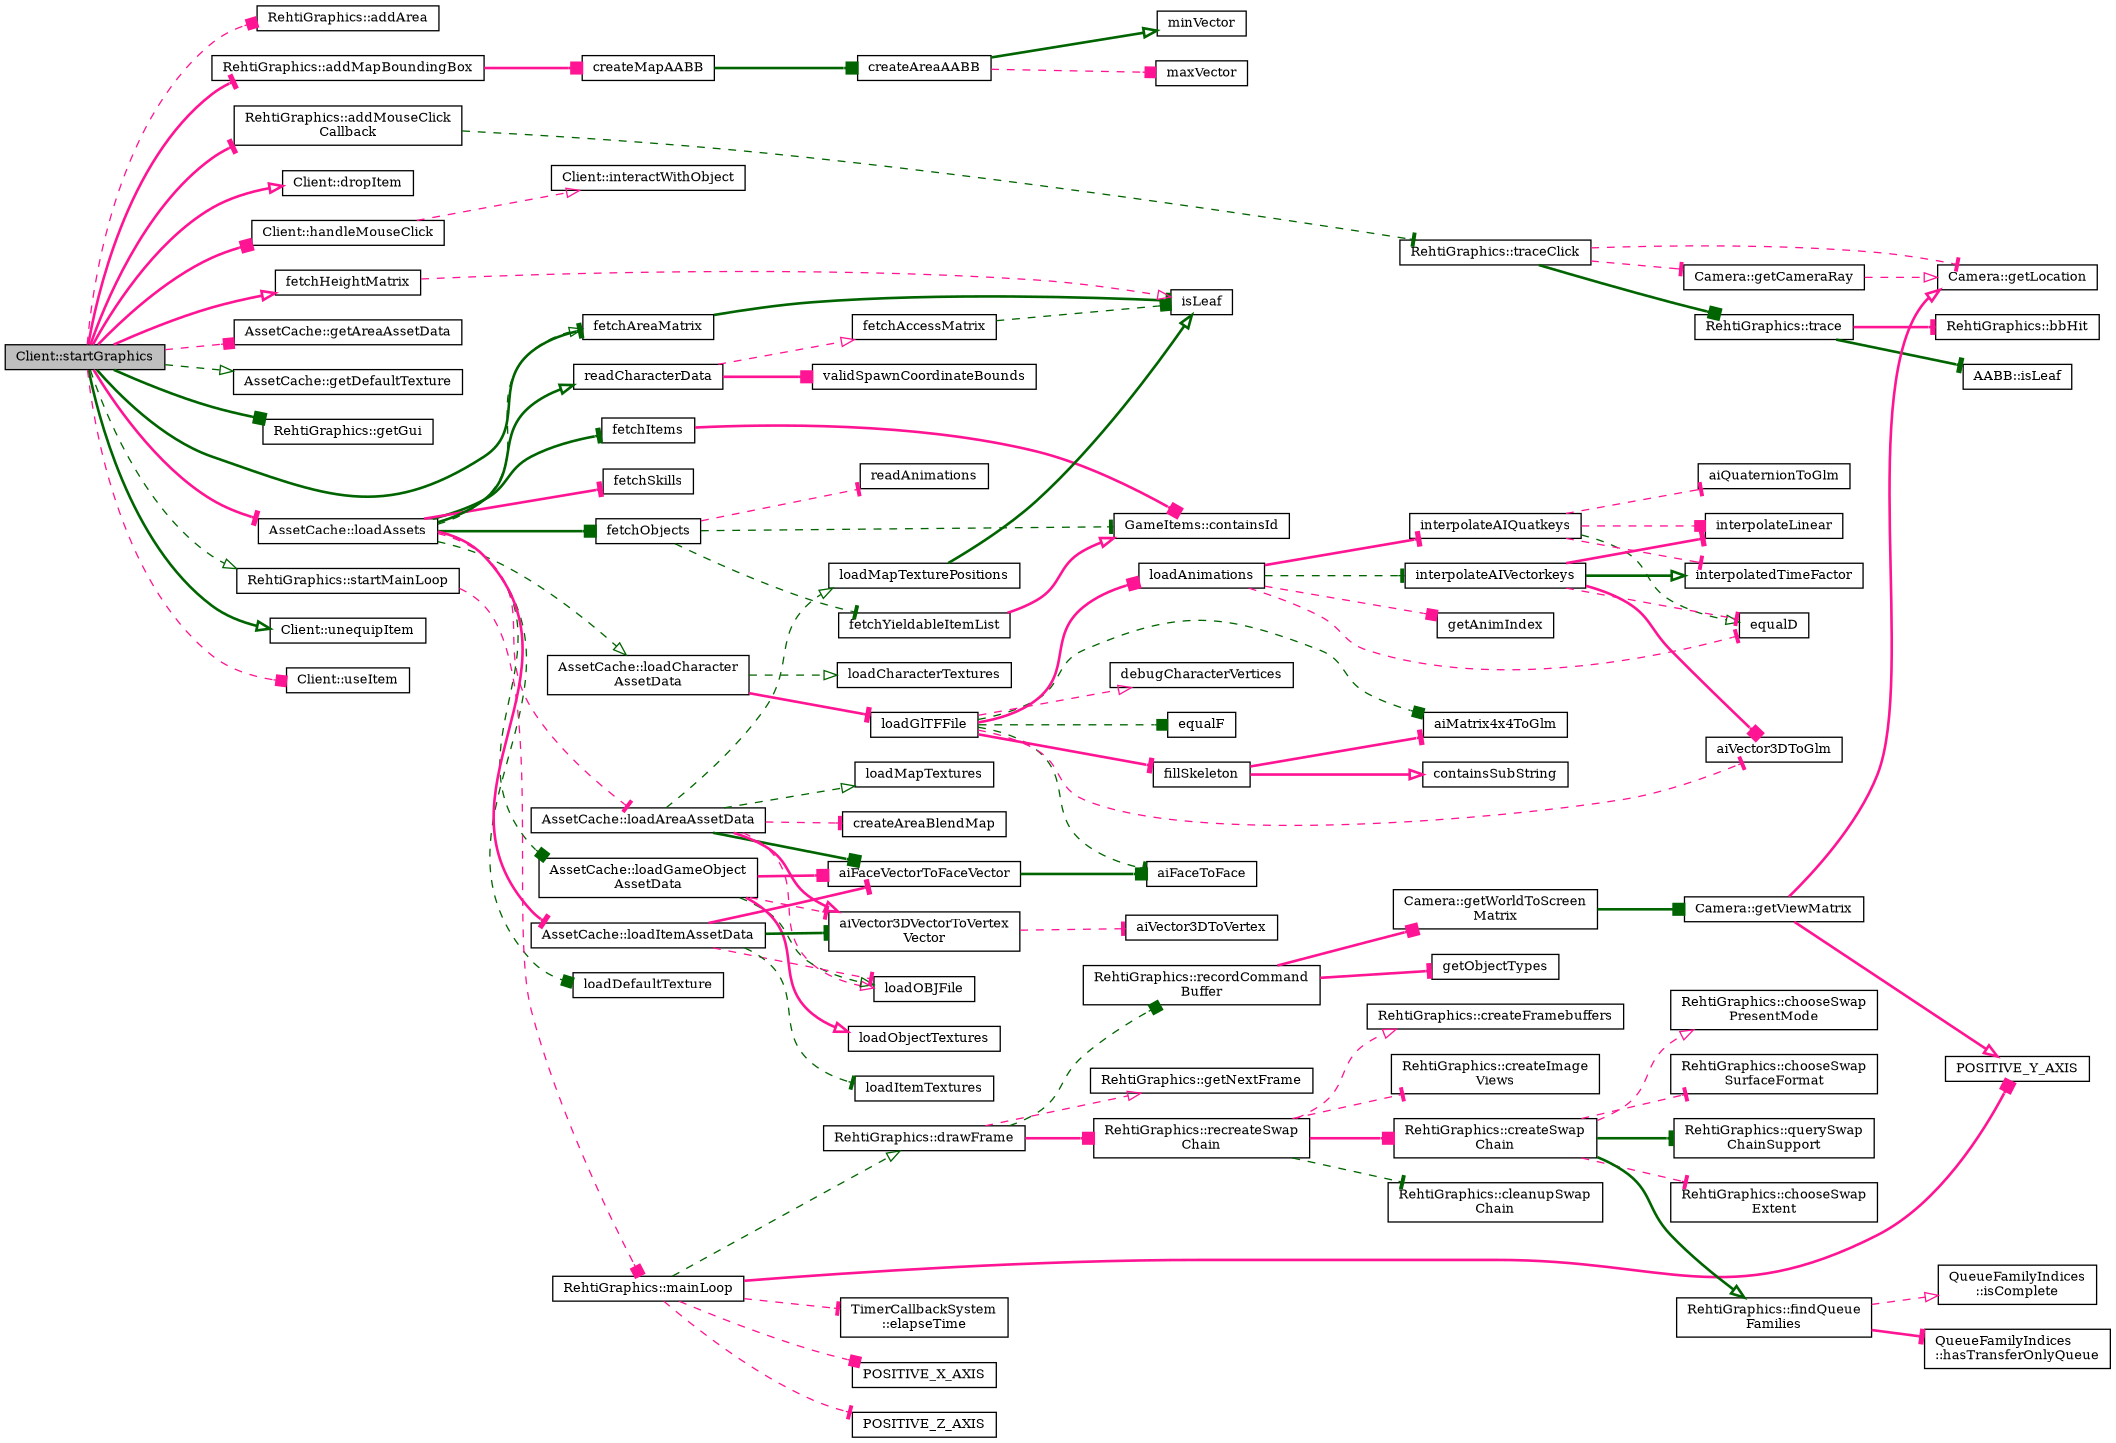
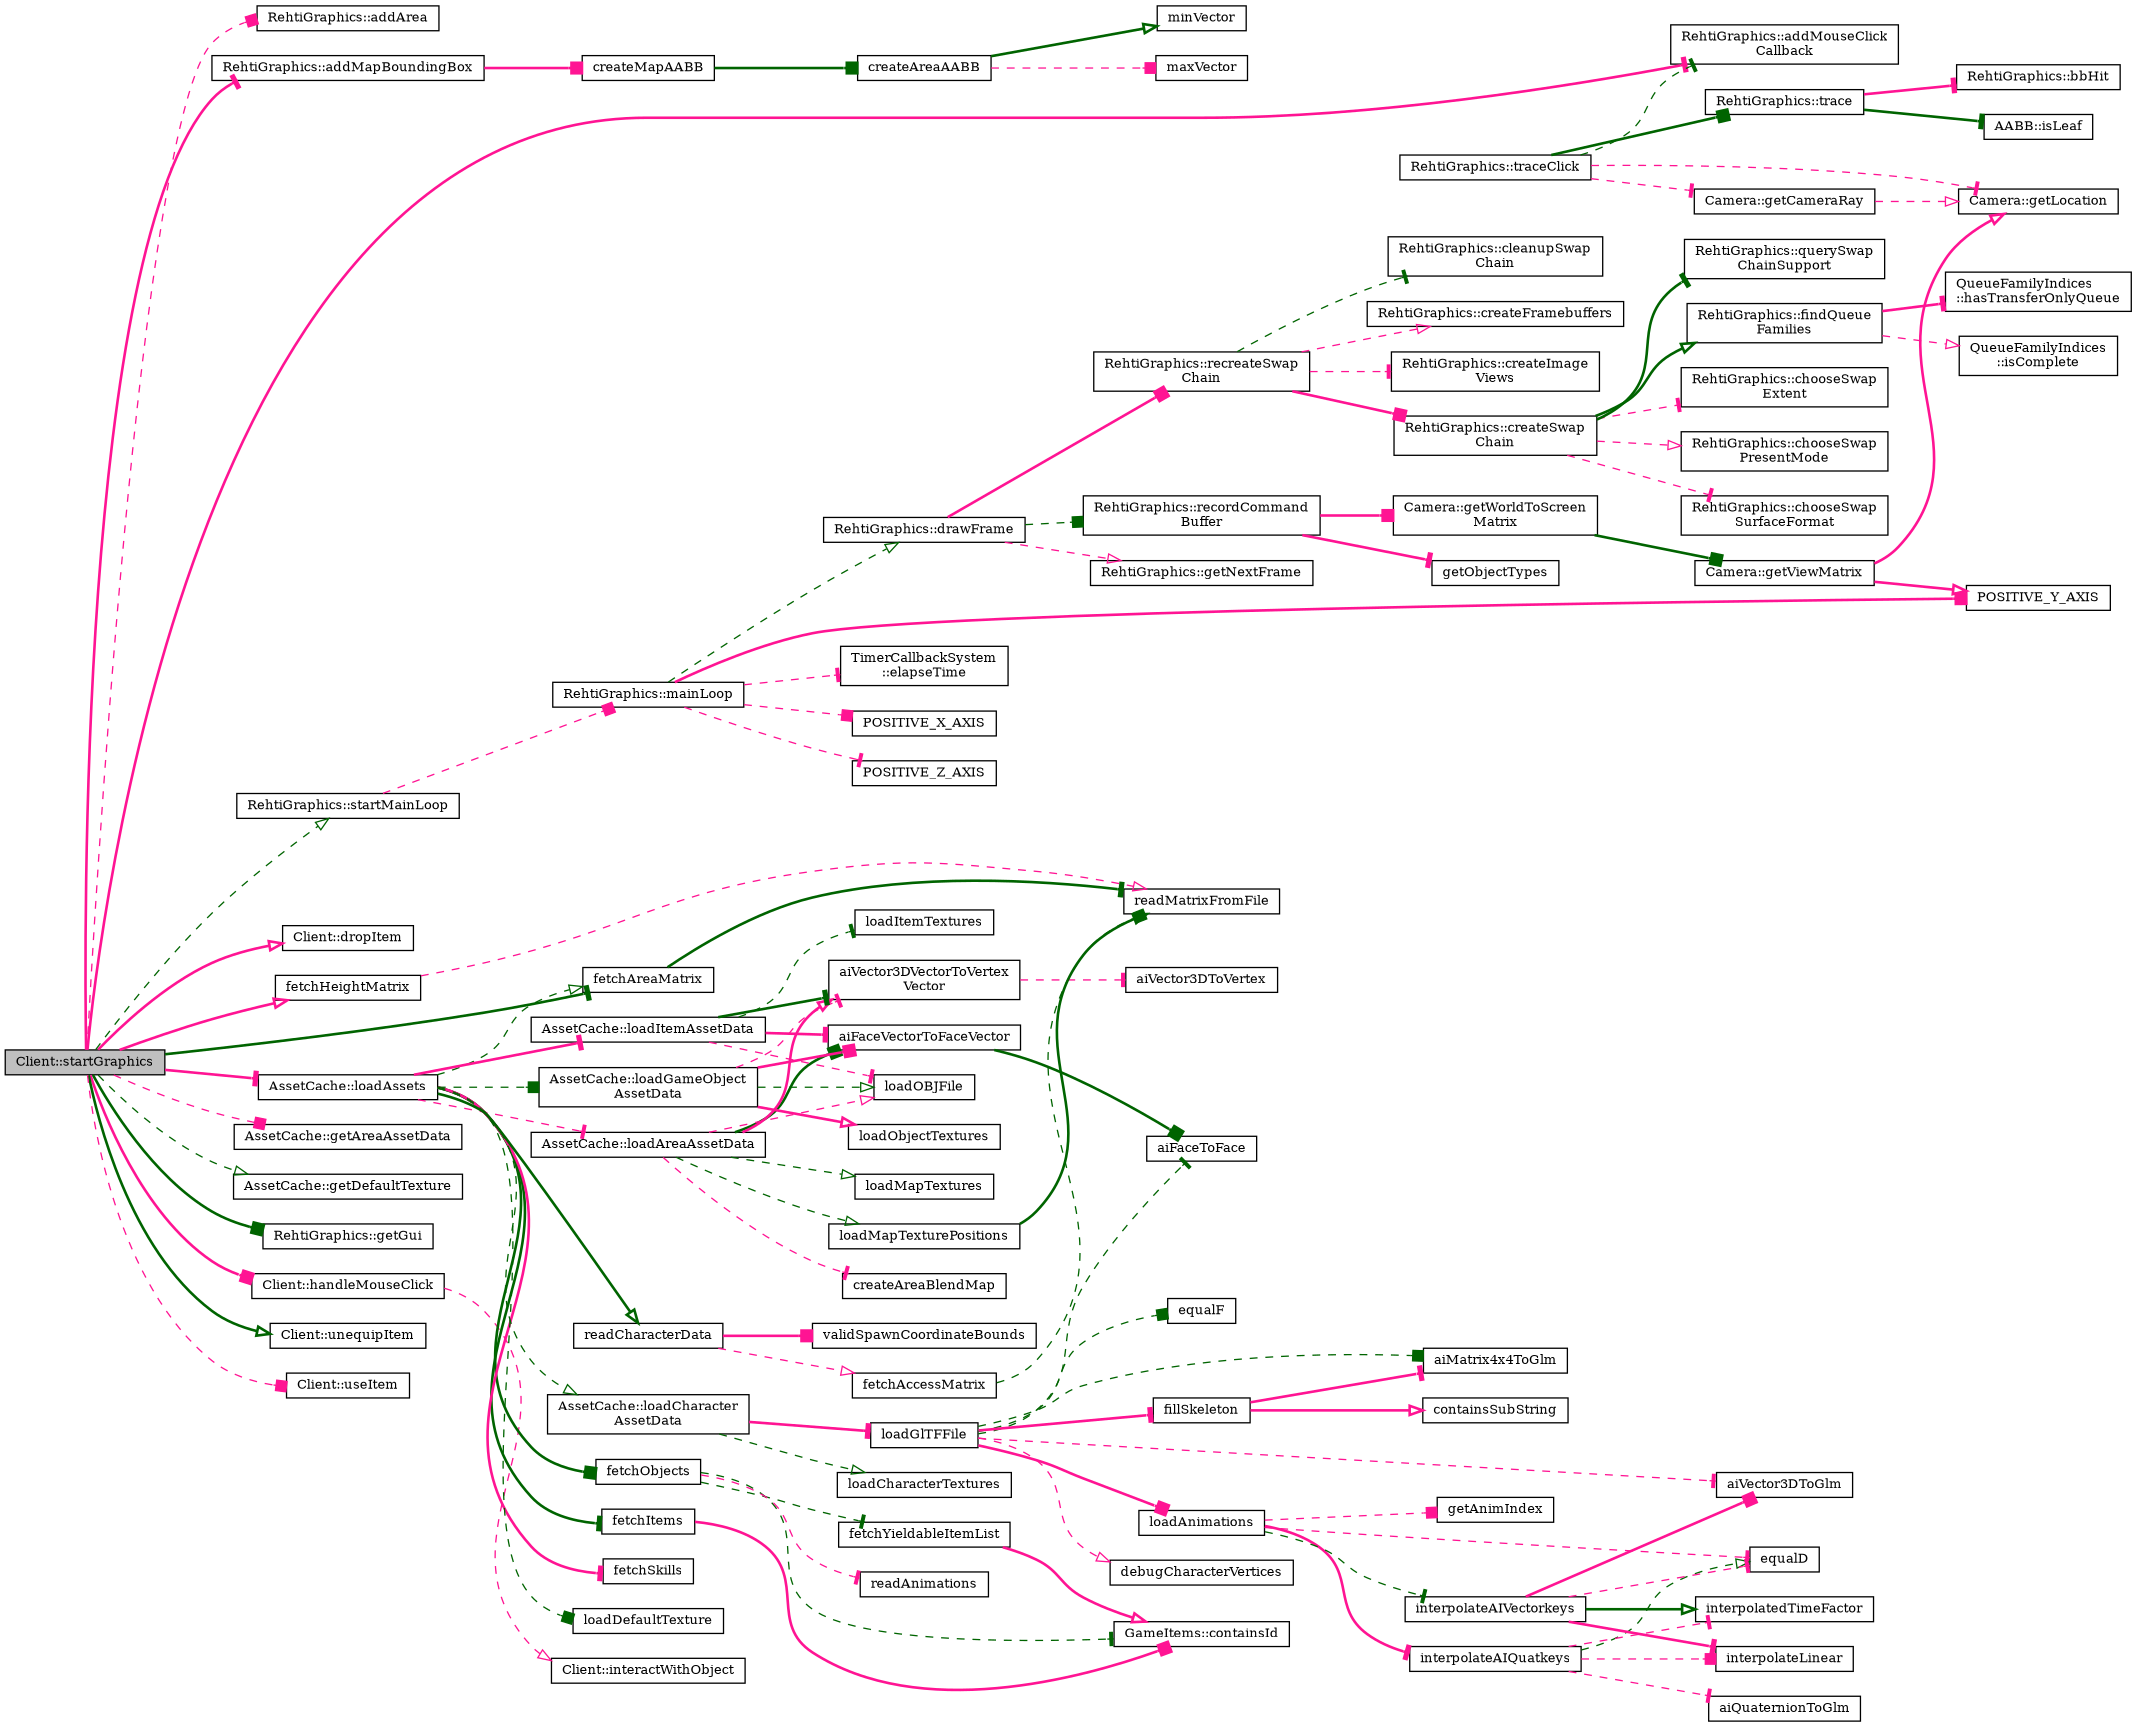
(937, 172) -> (1641, 118)
(1202, 302) -> (1202, 901)
